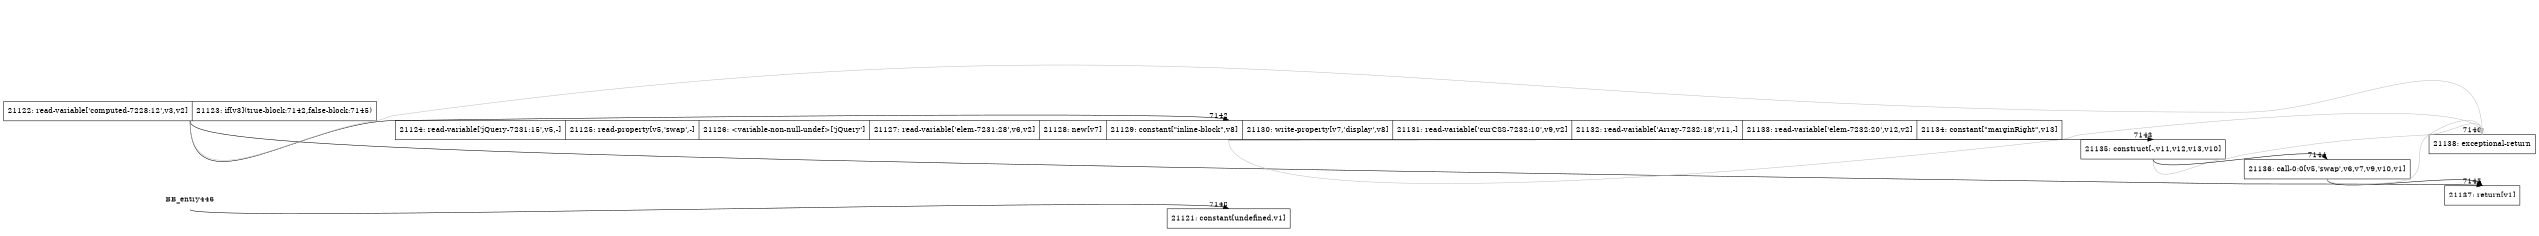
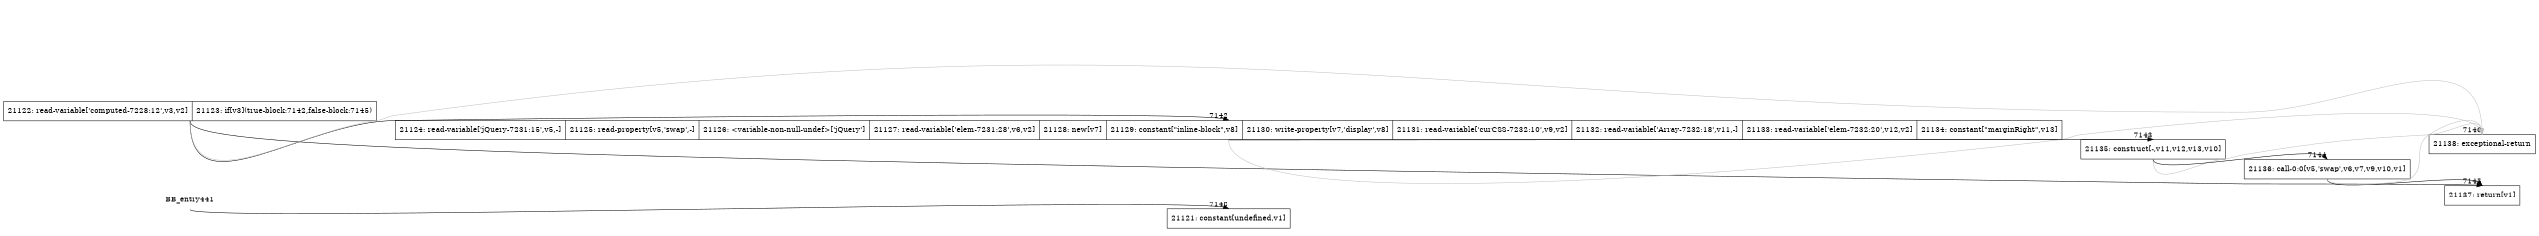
(190, 200) -> (190, 200)
